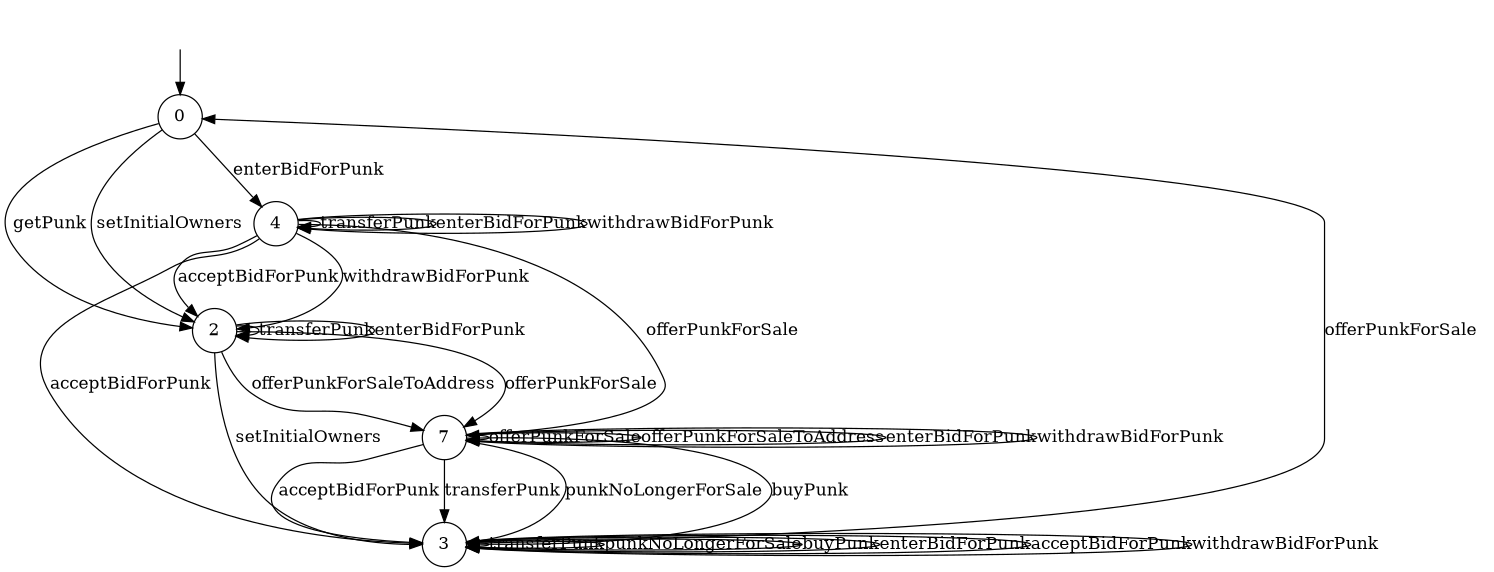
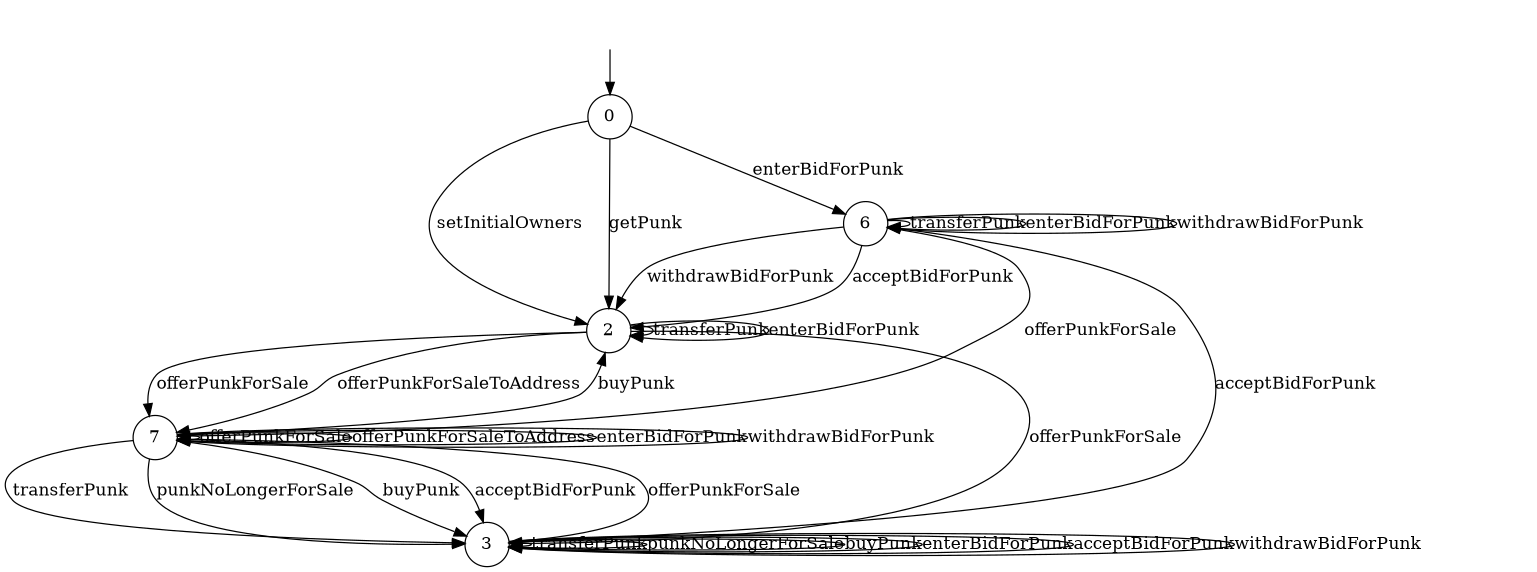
(1313, 216) -> (518, 455)
(276, 224) -> (866, 224)
none -> (420, 420)
(309, 438) -> (1105, 438)
